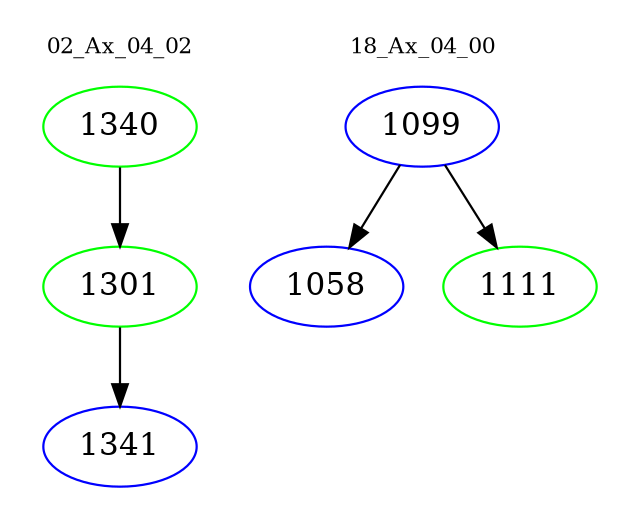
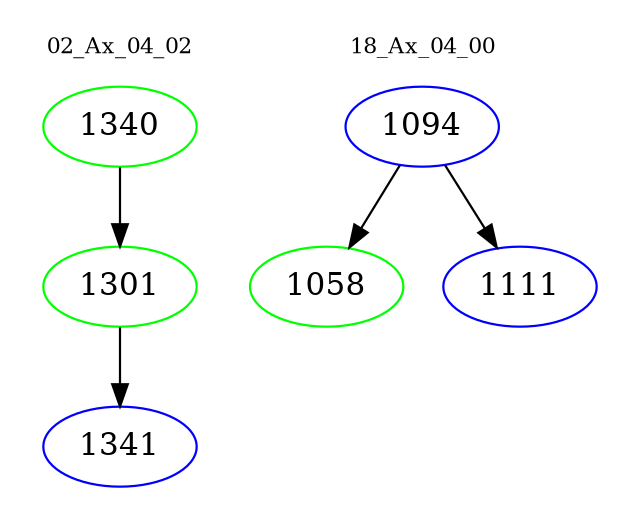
(422, 127) -> (422, 127)
(327, 287) -> (327, 287)
(520, 287) -> (520, 287)
